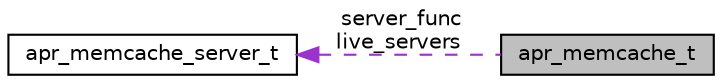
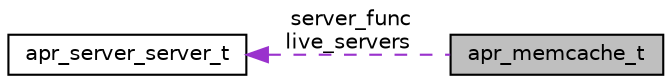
(153, 55) -> (127, 55)
